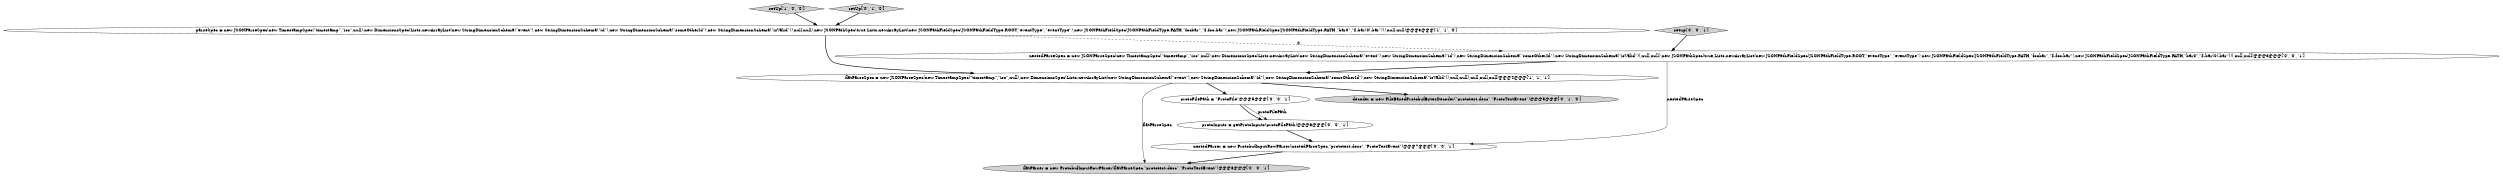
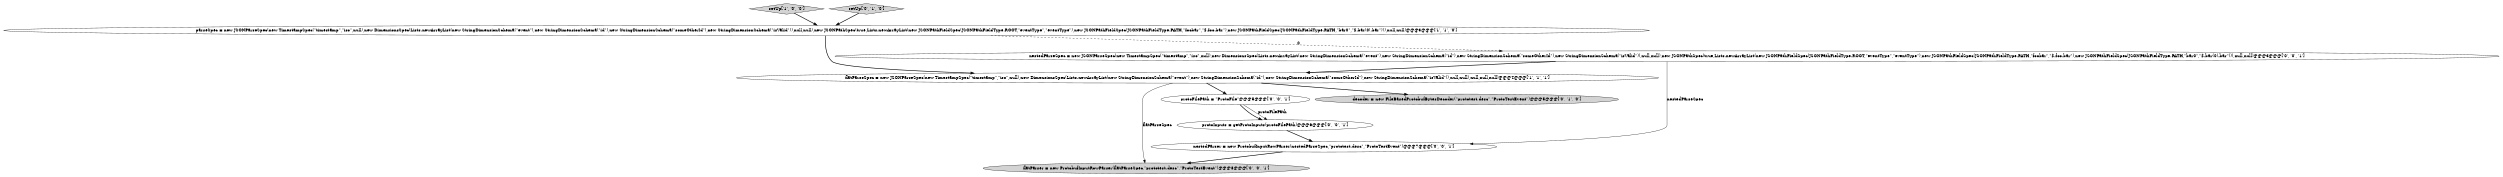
(1691, 30) -> none
